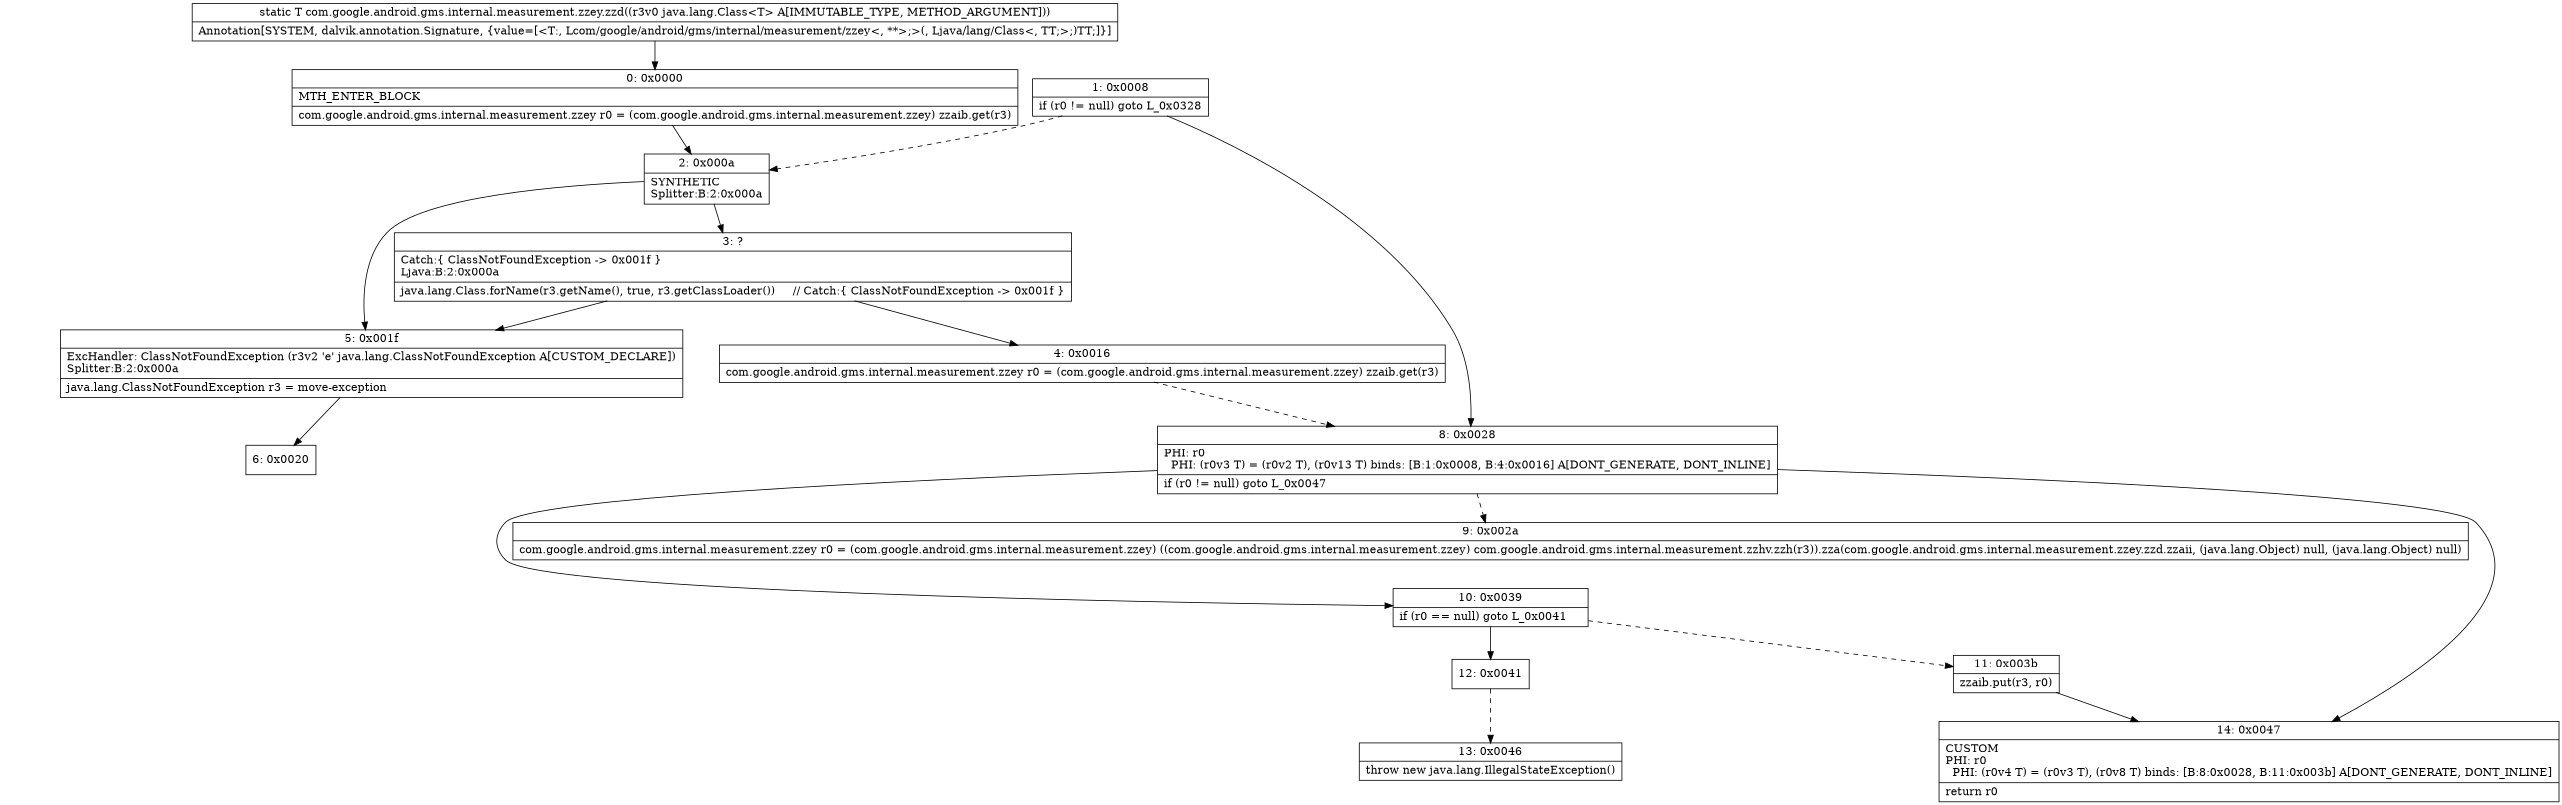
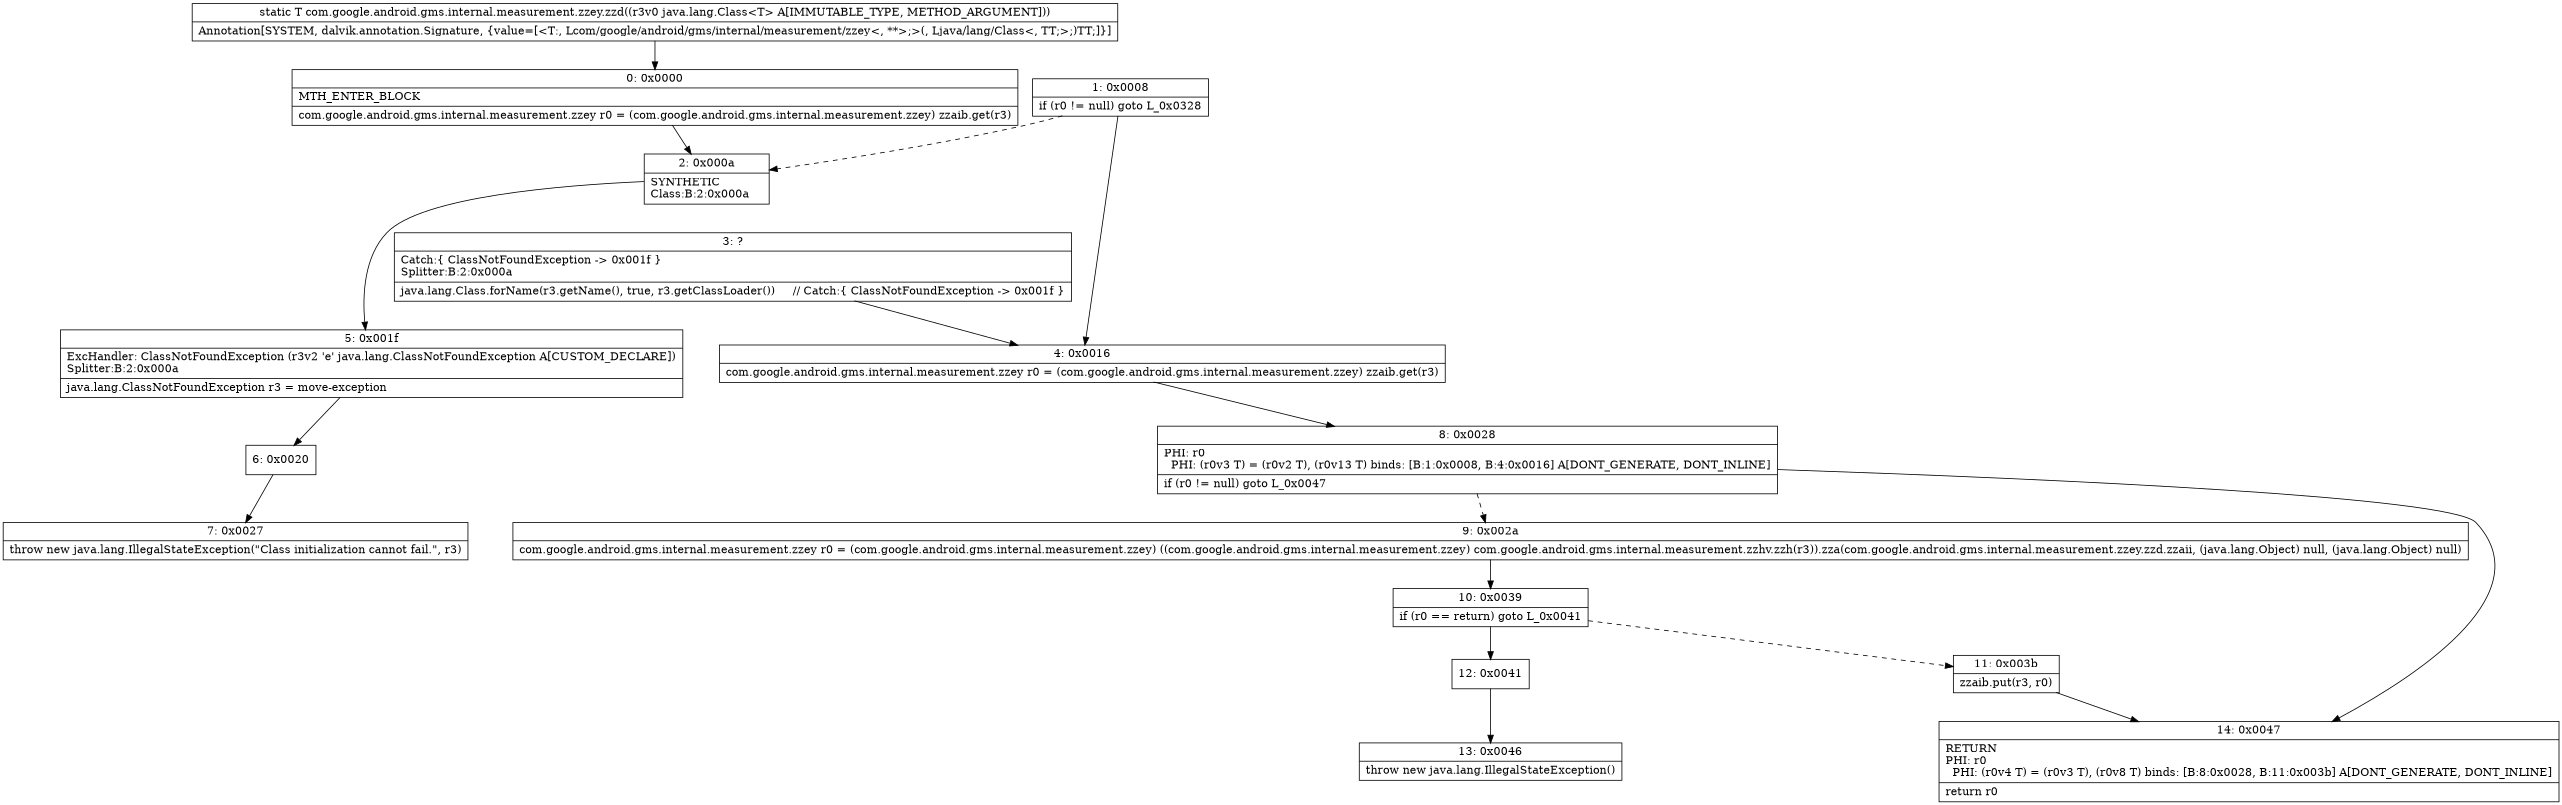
(707, 194) -> (700, 194)
(717, 215) -> none
(1362, 230) -> (1102, 227)
(450, 272) -> (457, 272)
(555, 315) -> none
(1240, 403) -> (1240, 403)
none -> (236, 541)
(596, 577) -> (1491, 570)
(1483, 617) -> (1491, 617)
(1491, 712) -> (1491, 712)
(1972, 749) -> (1971, 749)
